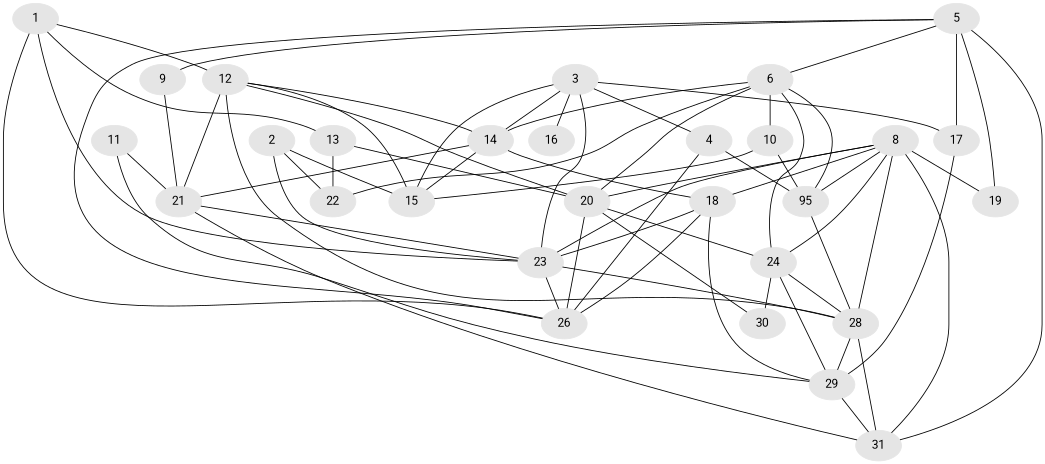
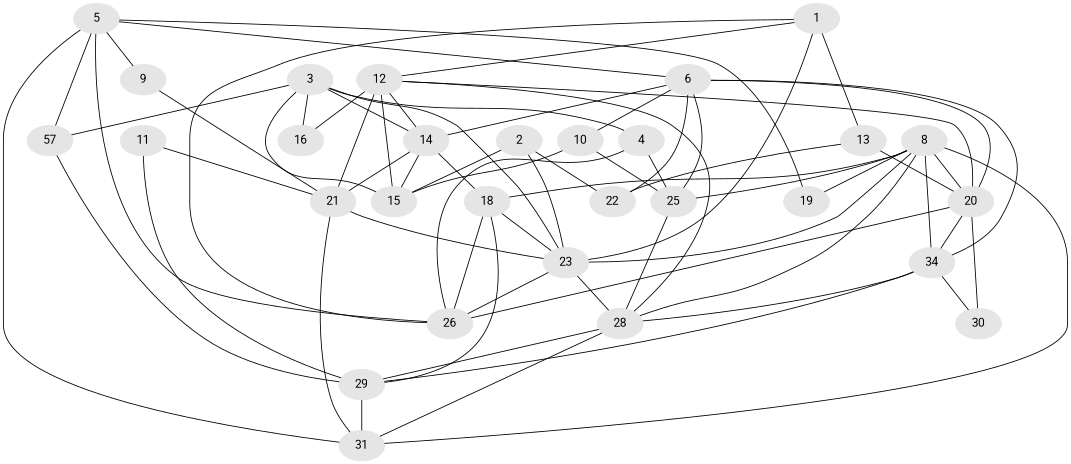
none -> (340, 110)
(957, 141) -> (50, 141)
(806, 202) -> (674, 202)
(774, 263) -> (932, 263)
